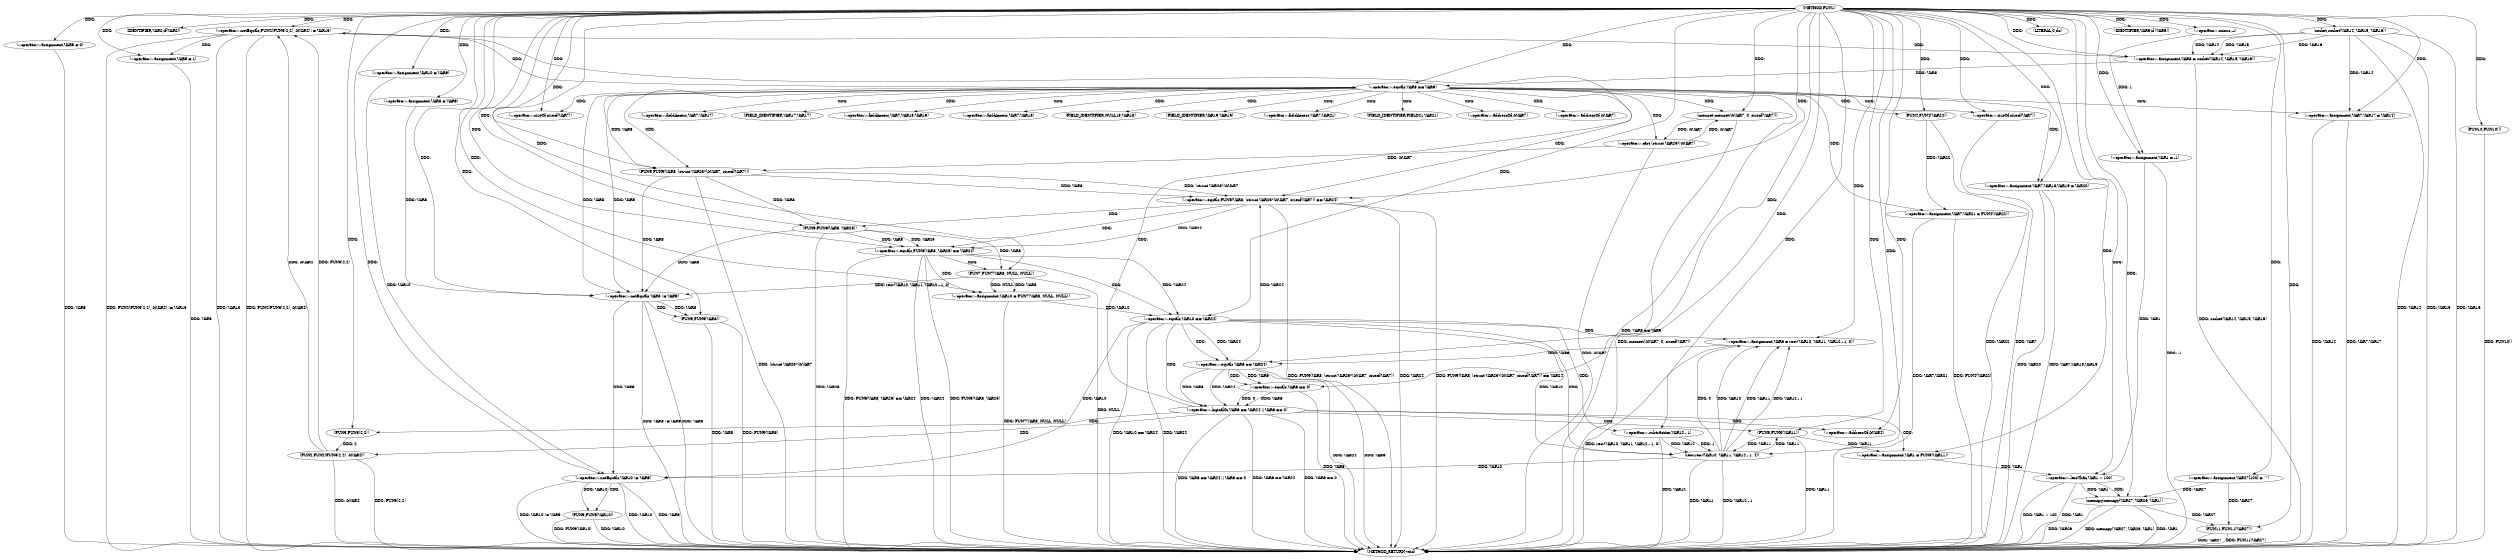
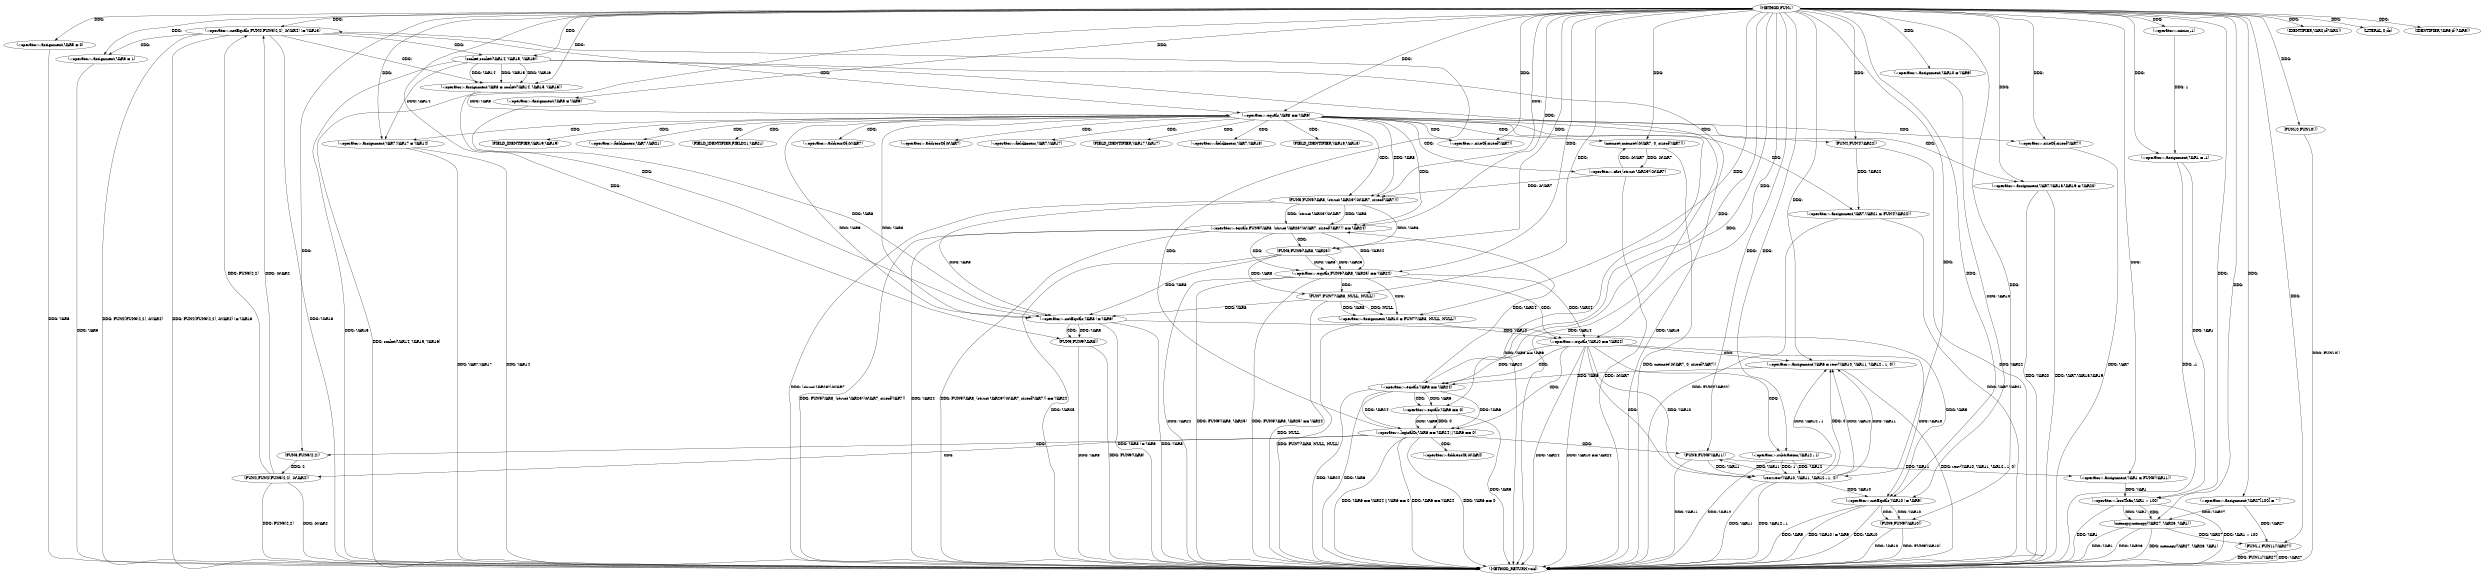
none -> (398, 41)
(886, 116) -> none
(1101, 116) -> (1326, 144)
(1888, 198) -> (1982, 222)
(912, 285) -> (1236, 308)
(1598, 415) -> none
